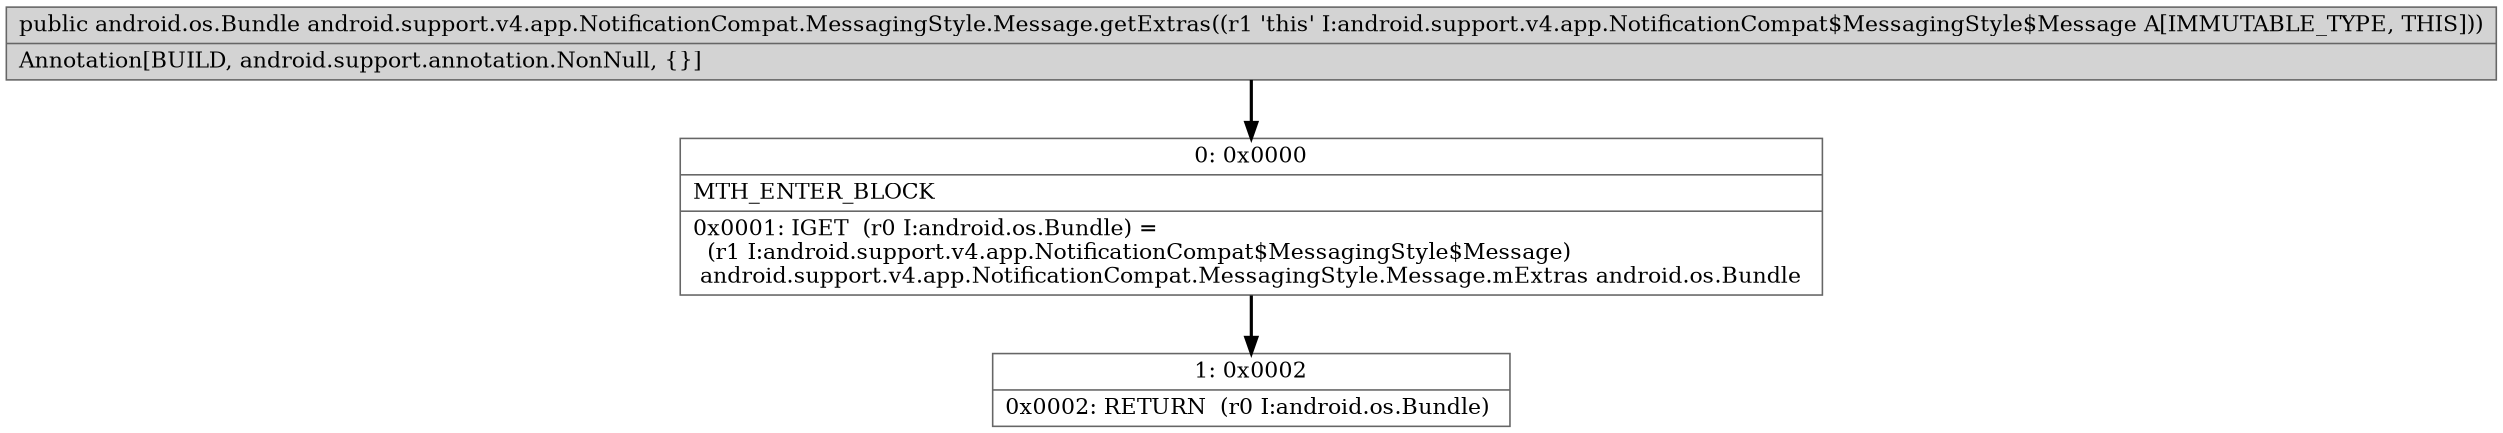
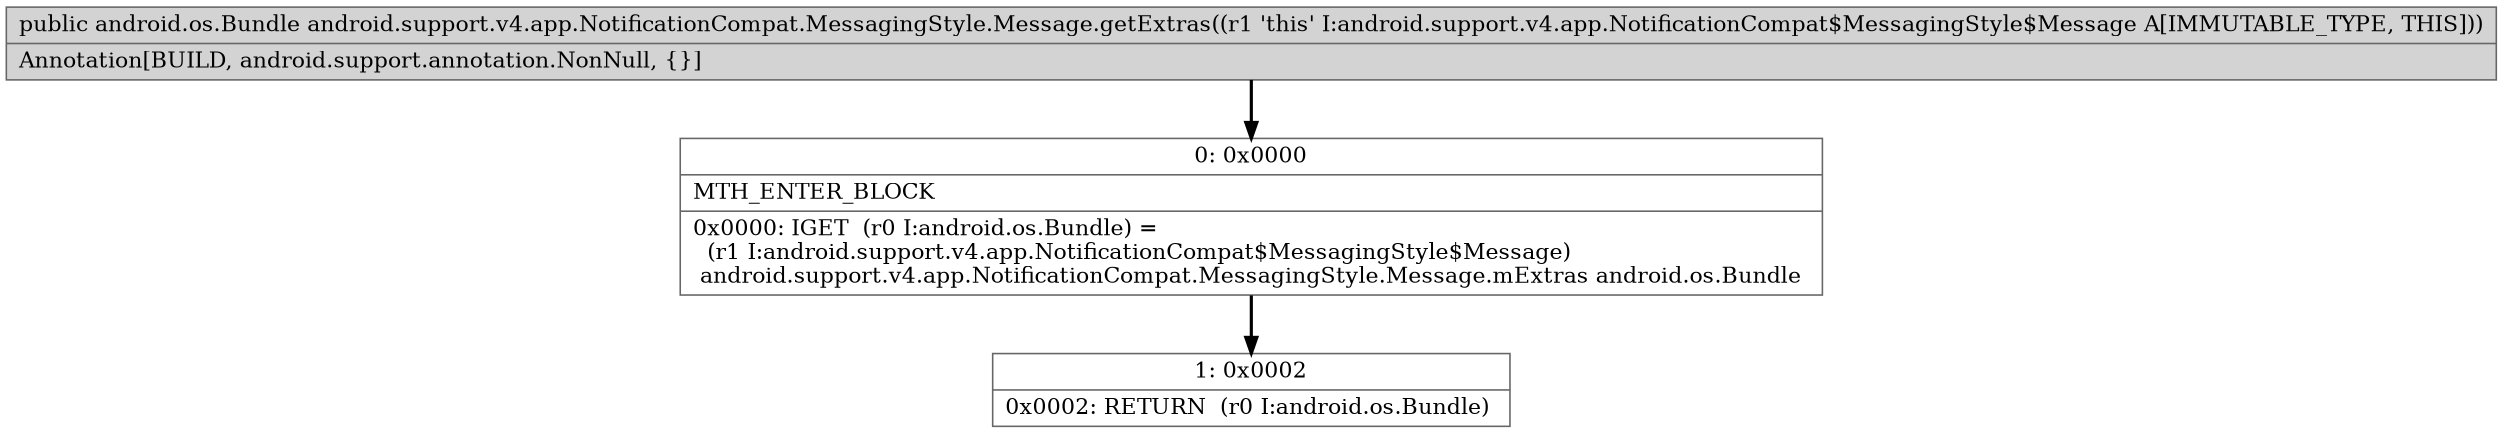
(929, 229) -> (929, 229)
